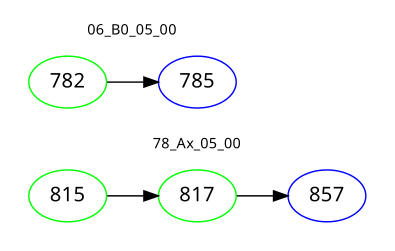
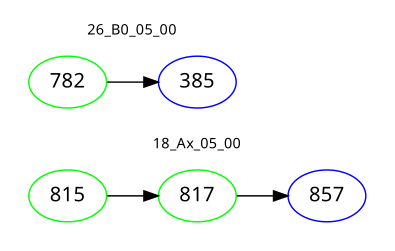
(133, 31) -> (133, 31)
(197, 82) -> (197, 82)
(197, 145) -> (197, 145)
